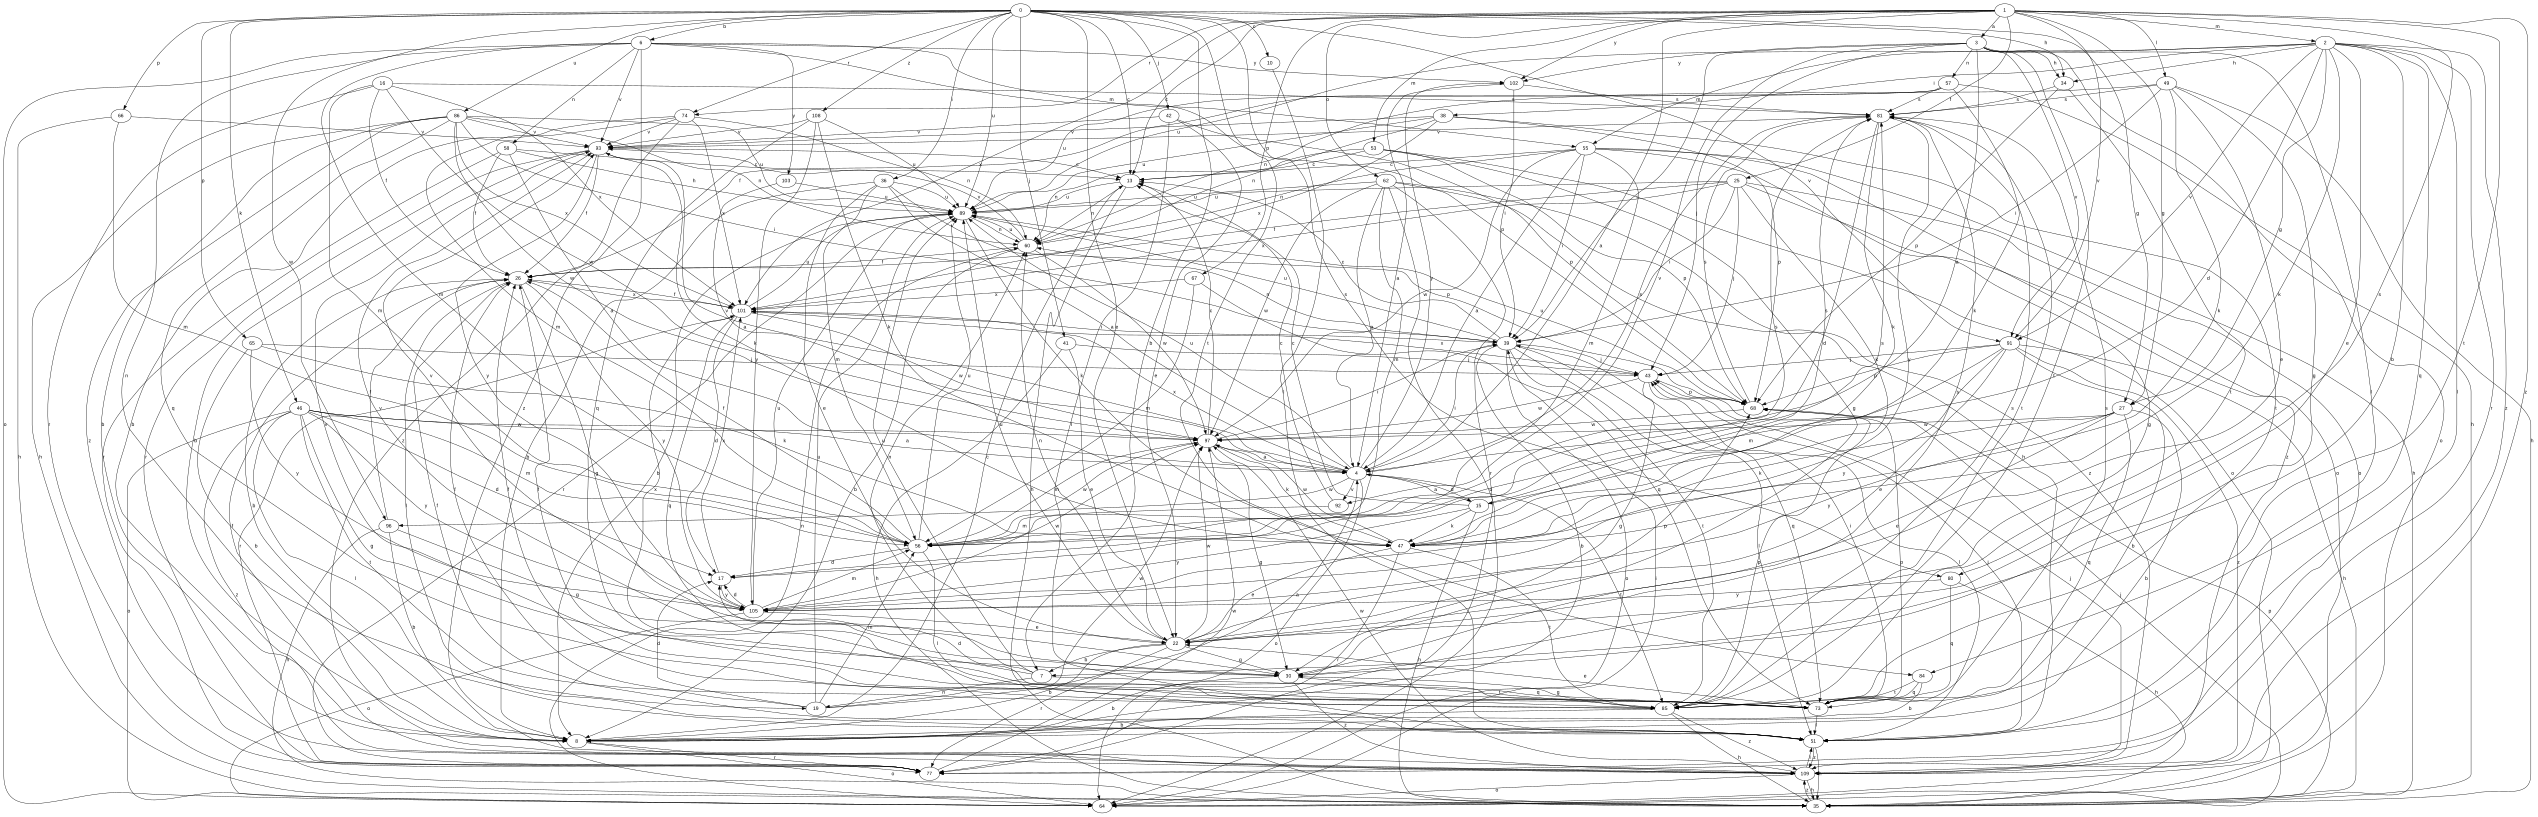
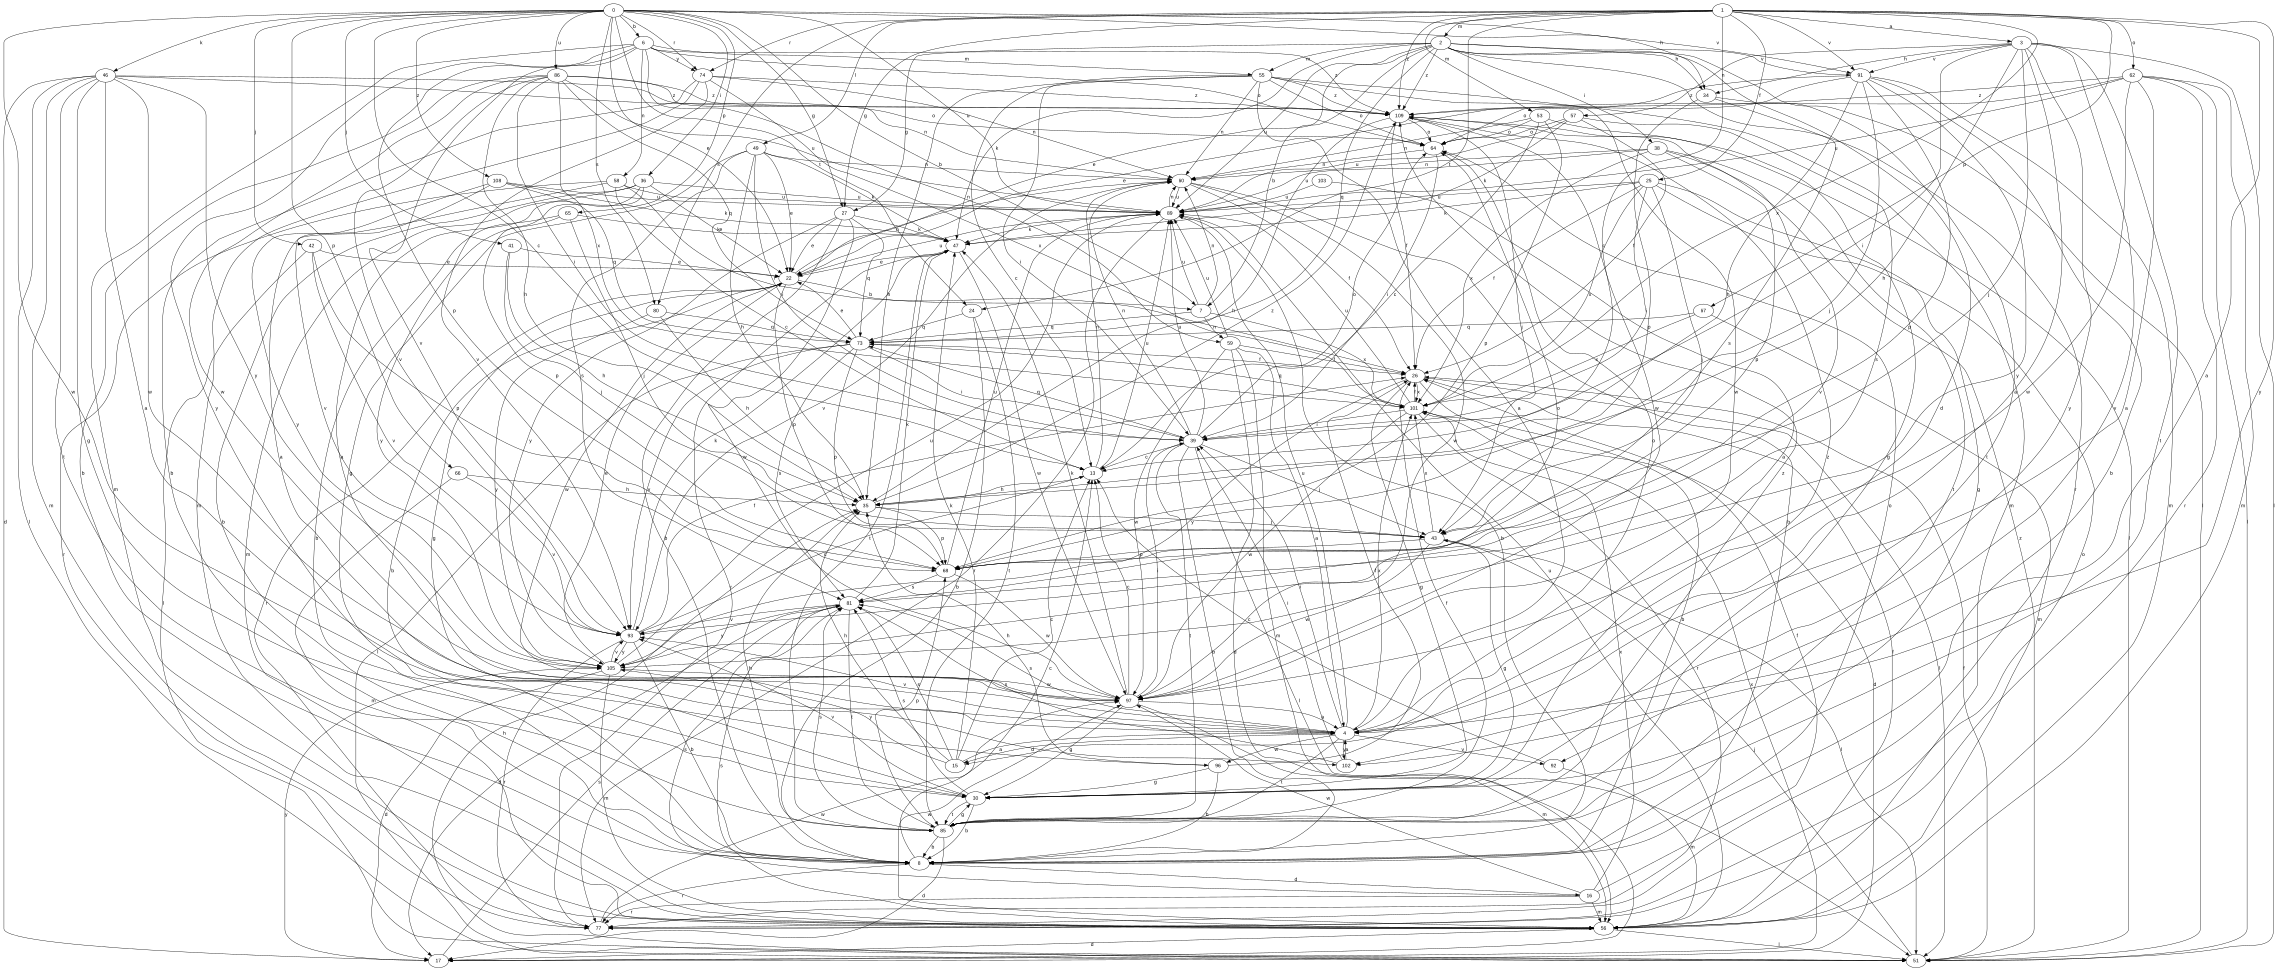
(789, 58) -> (671, 58)
(1270, 63) -> none
(694, 181) -> (784, 197)
(2024, 457) -> (2248, 522)
(1922, 676) -> (972, 311)
(816, 709) -> (1230, 343)
none -> (1253, 880)
